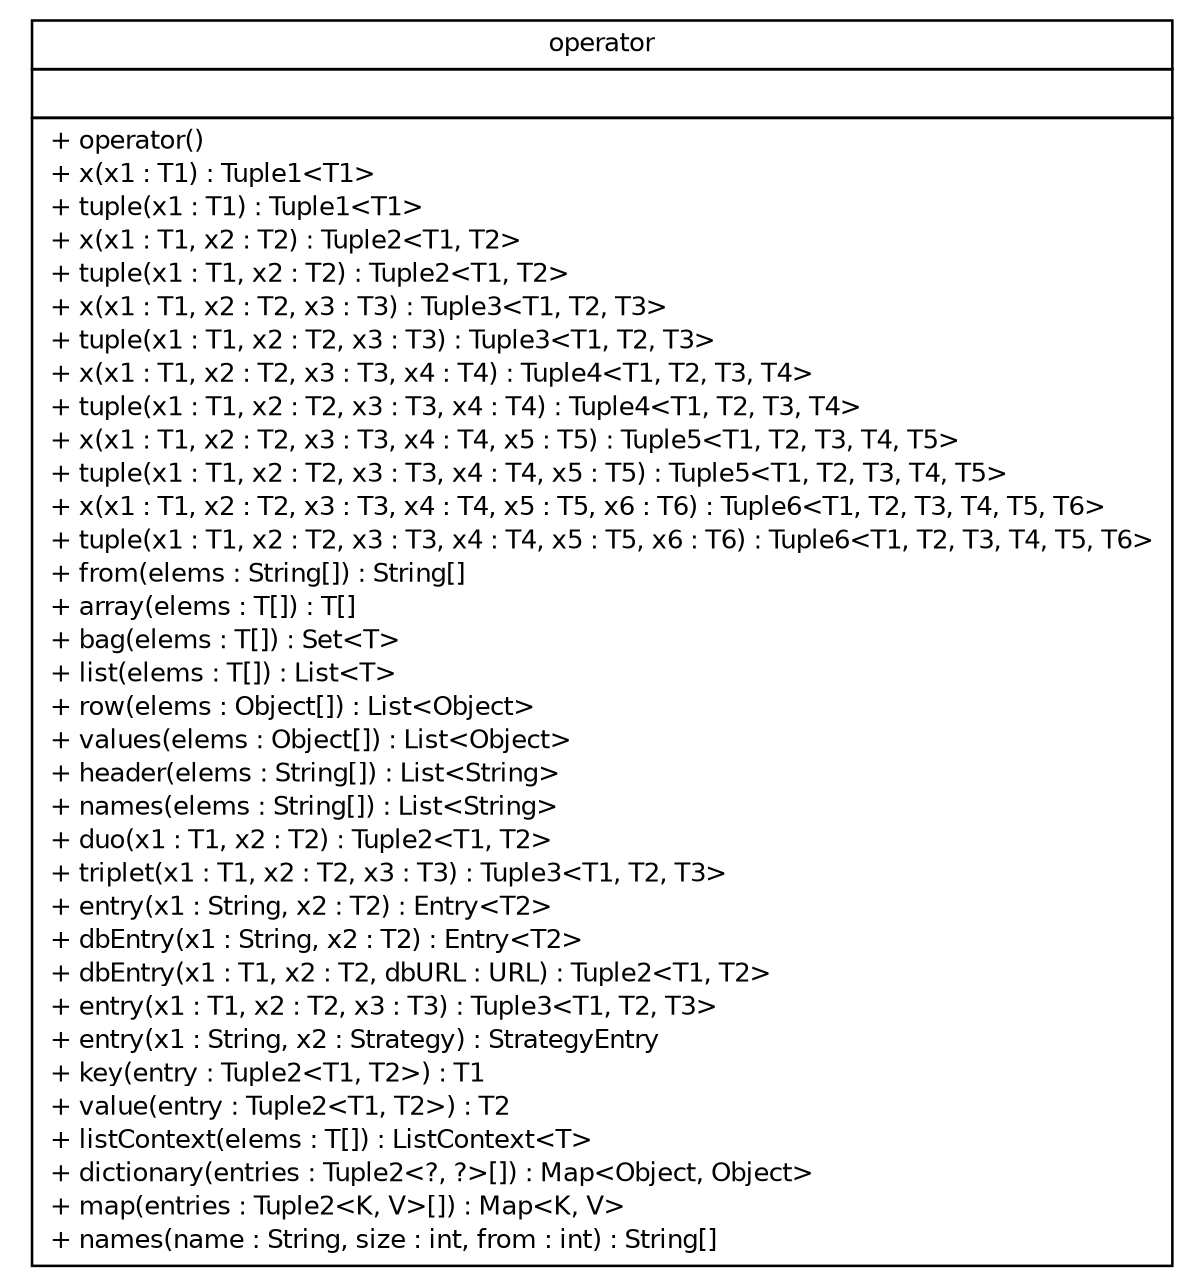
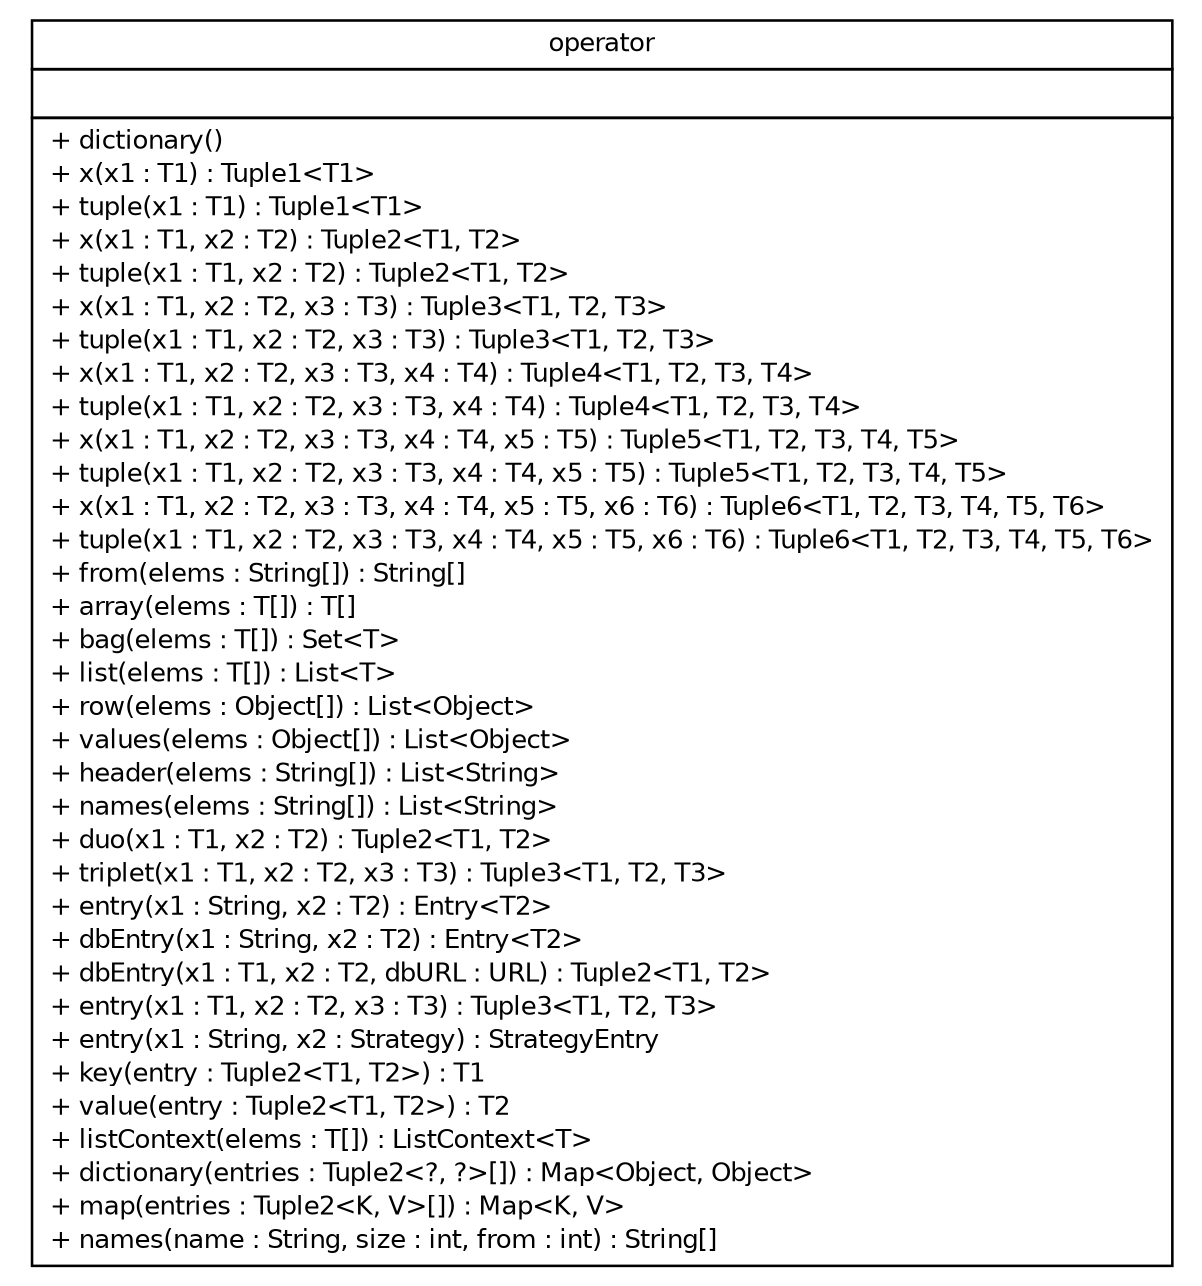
(128, 141) -> (137, 141)
